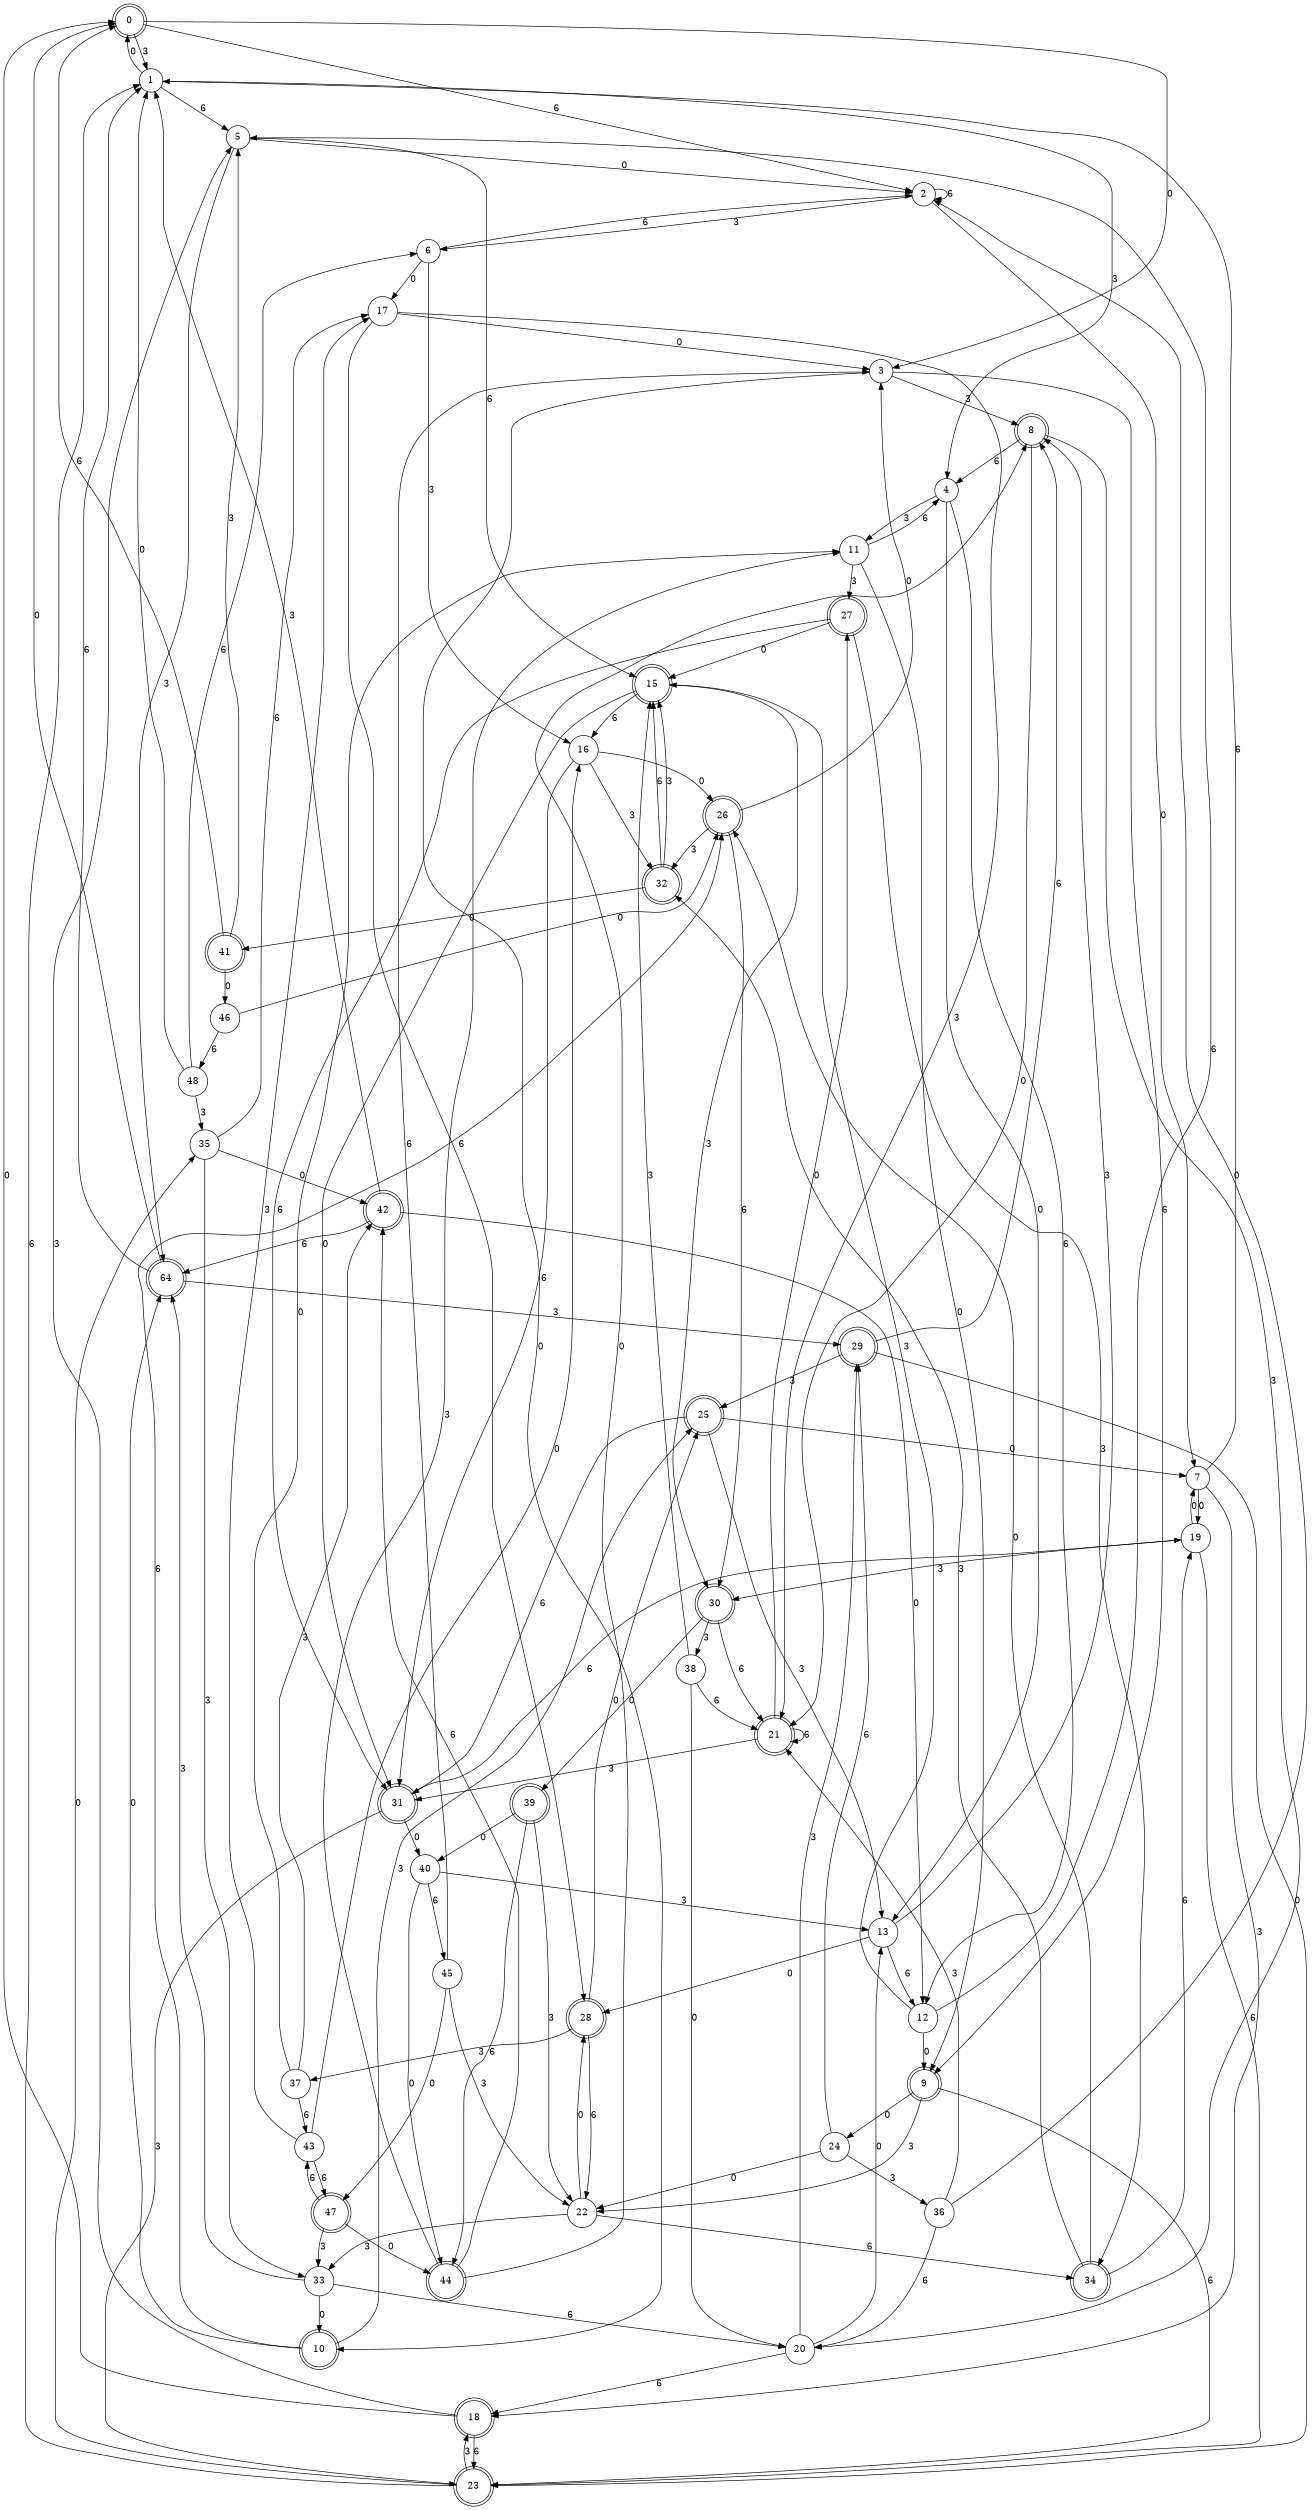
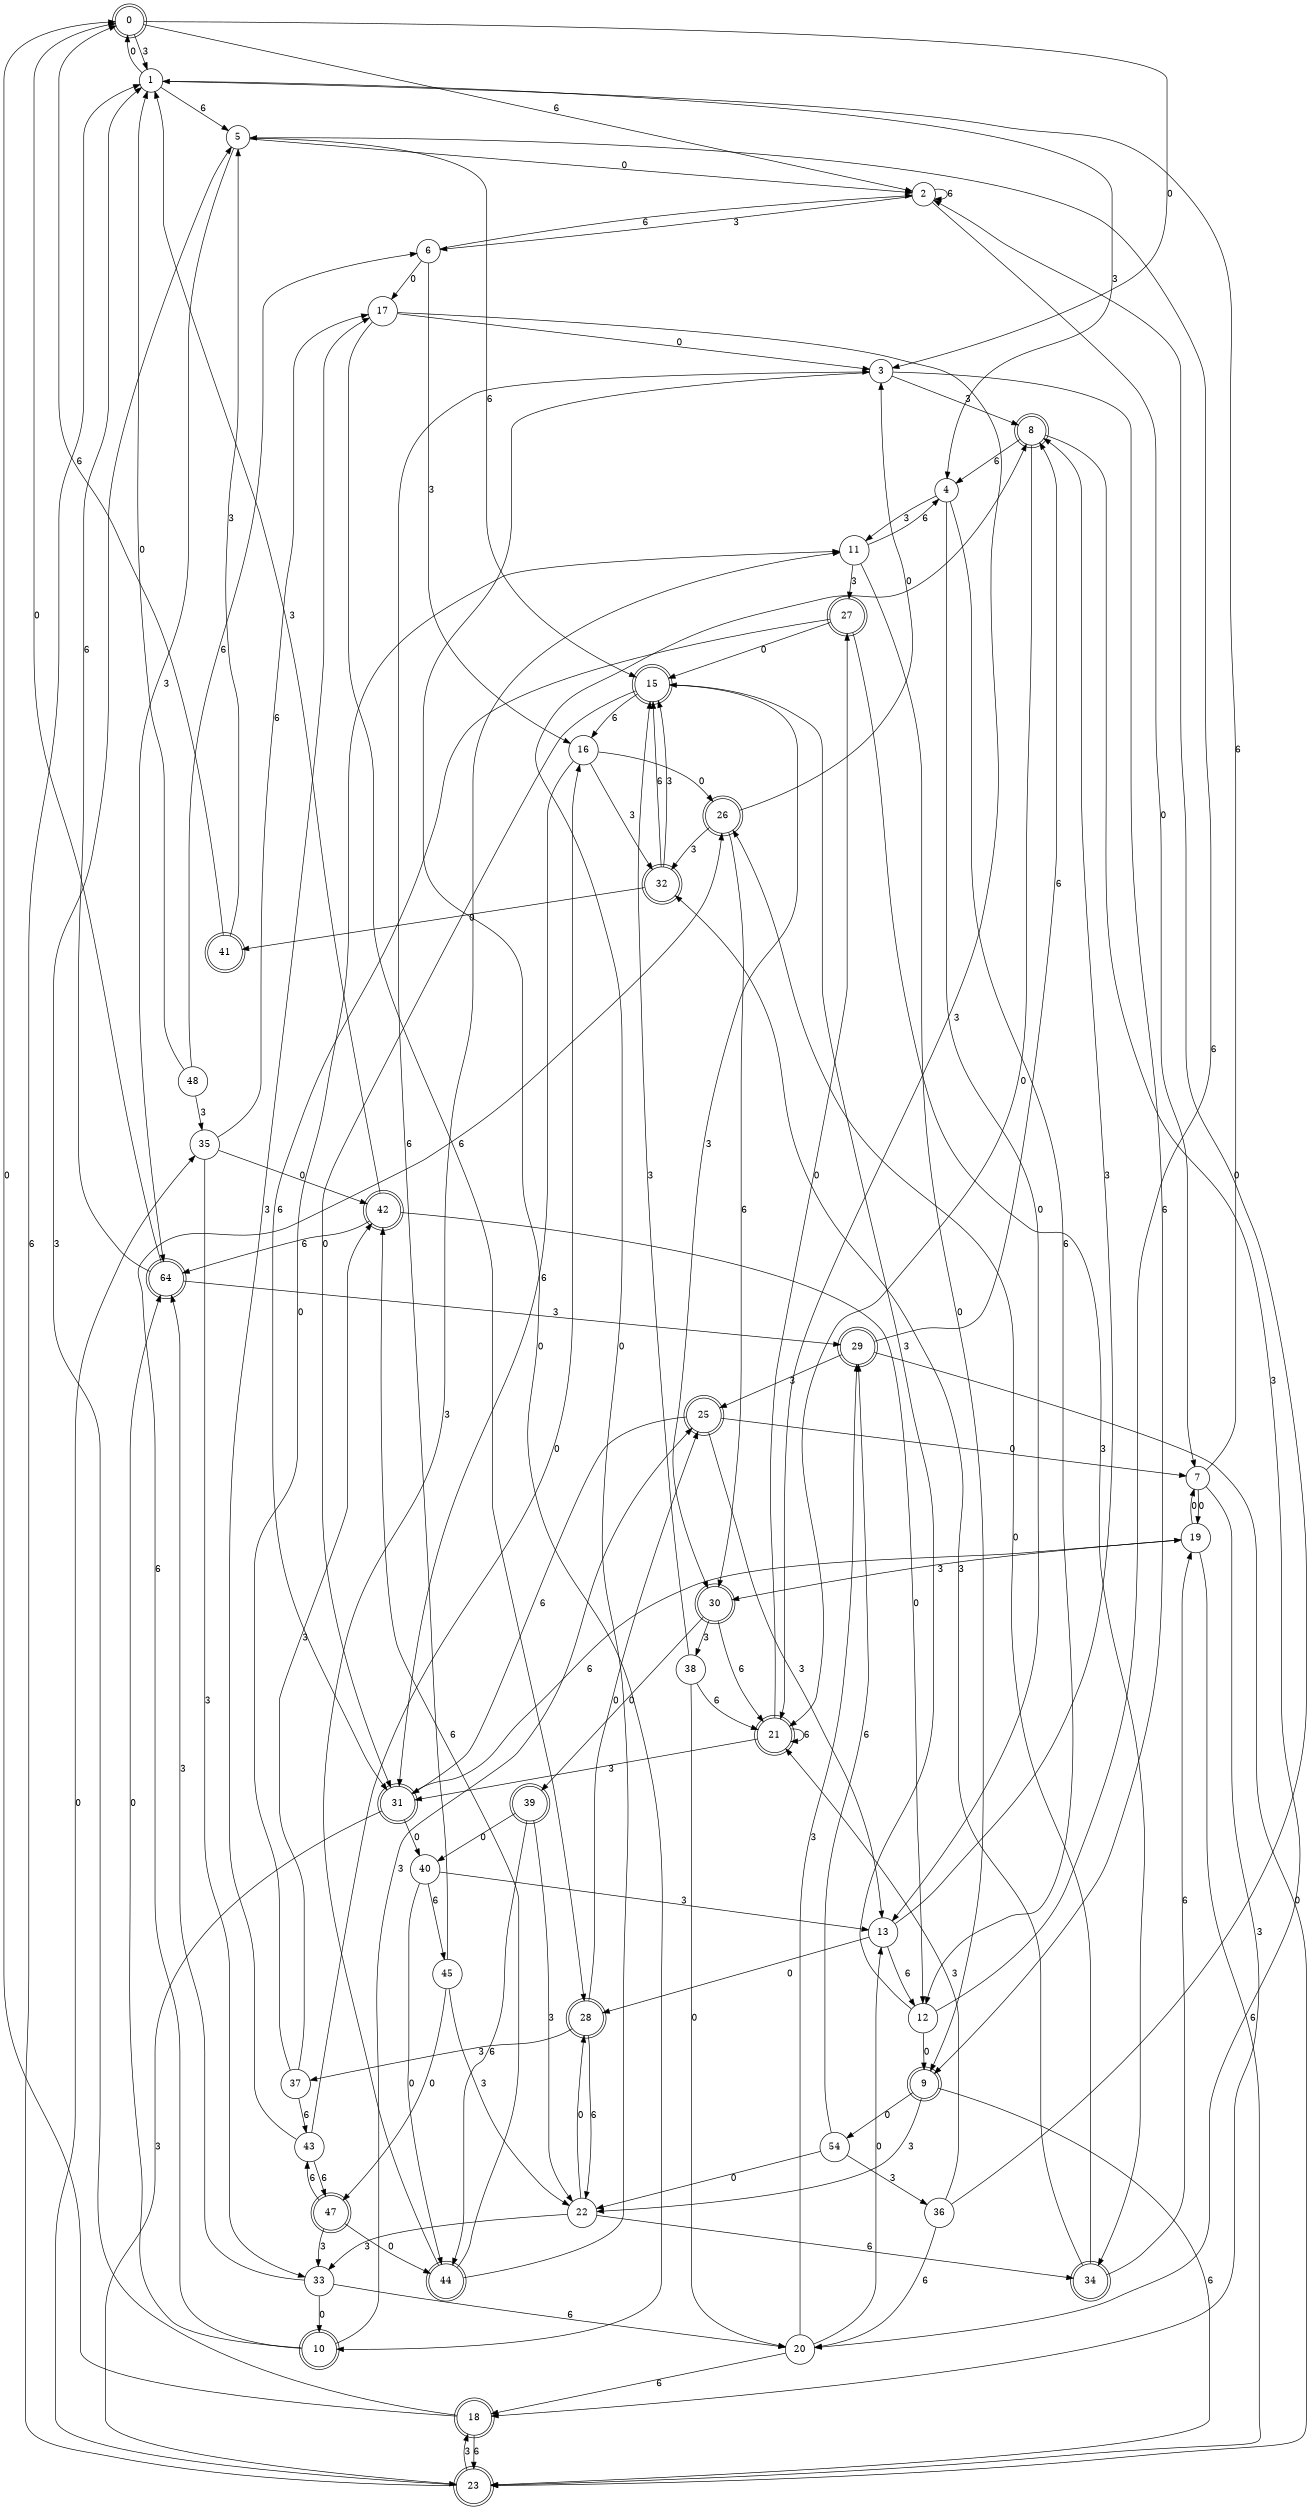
(225, 1018) -> none
(835, 2147) -> (835, 2147)
